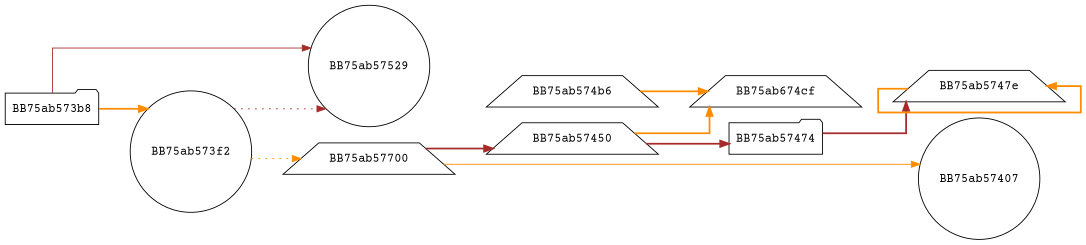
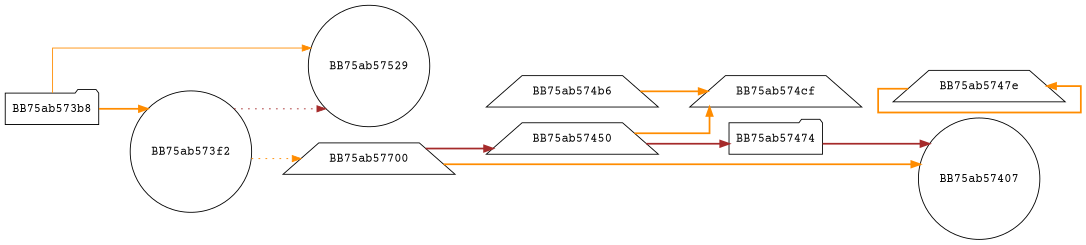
(155, 48) -> (155, 48)
(776, 91) -> (776, 91)
(876, 133) -> (872, 144)
(677, 164) -> (677, 164)
